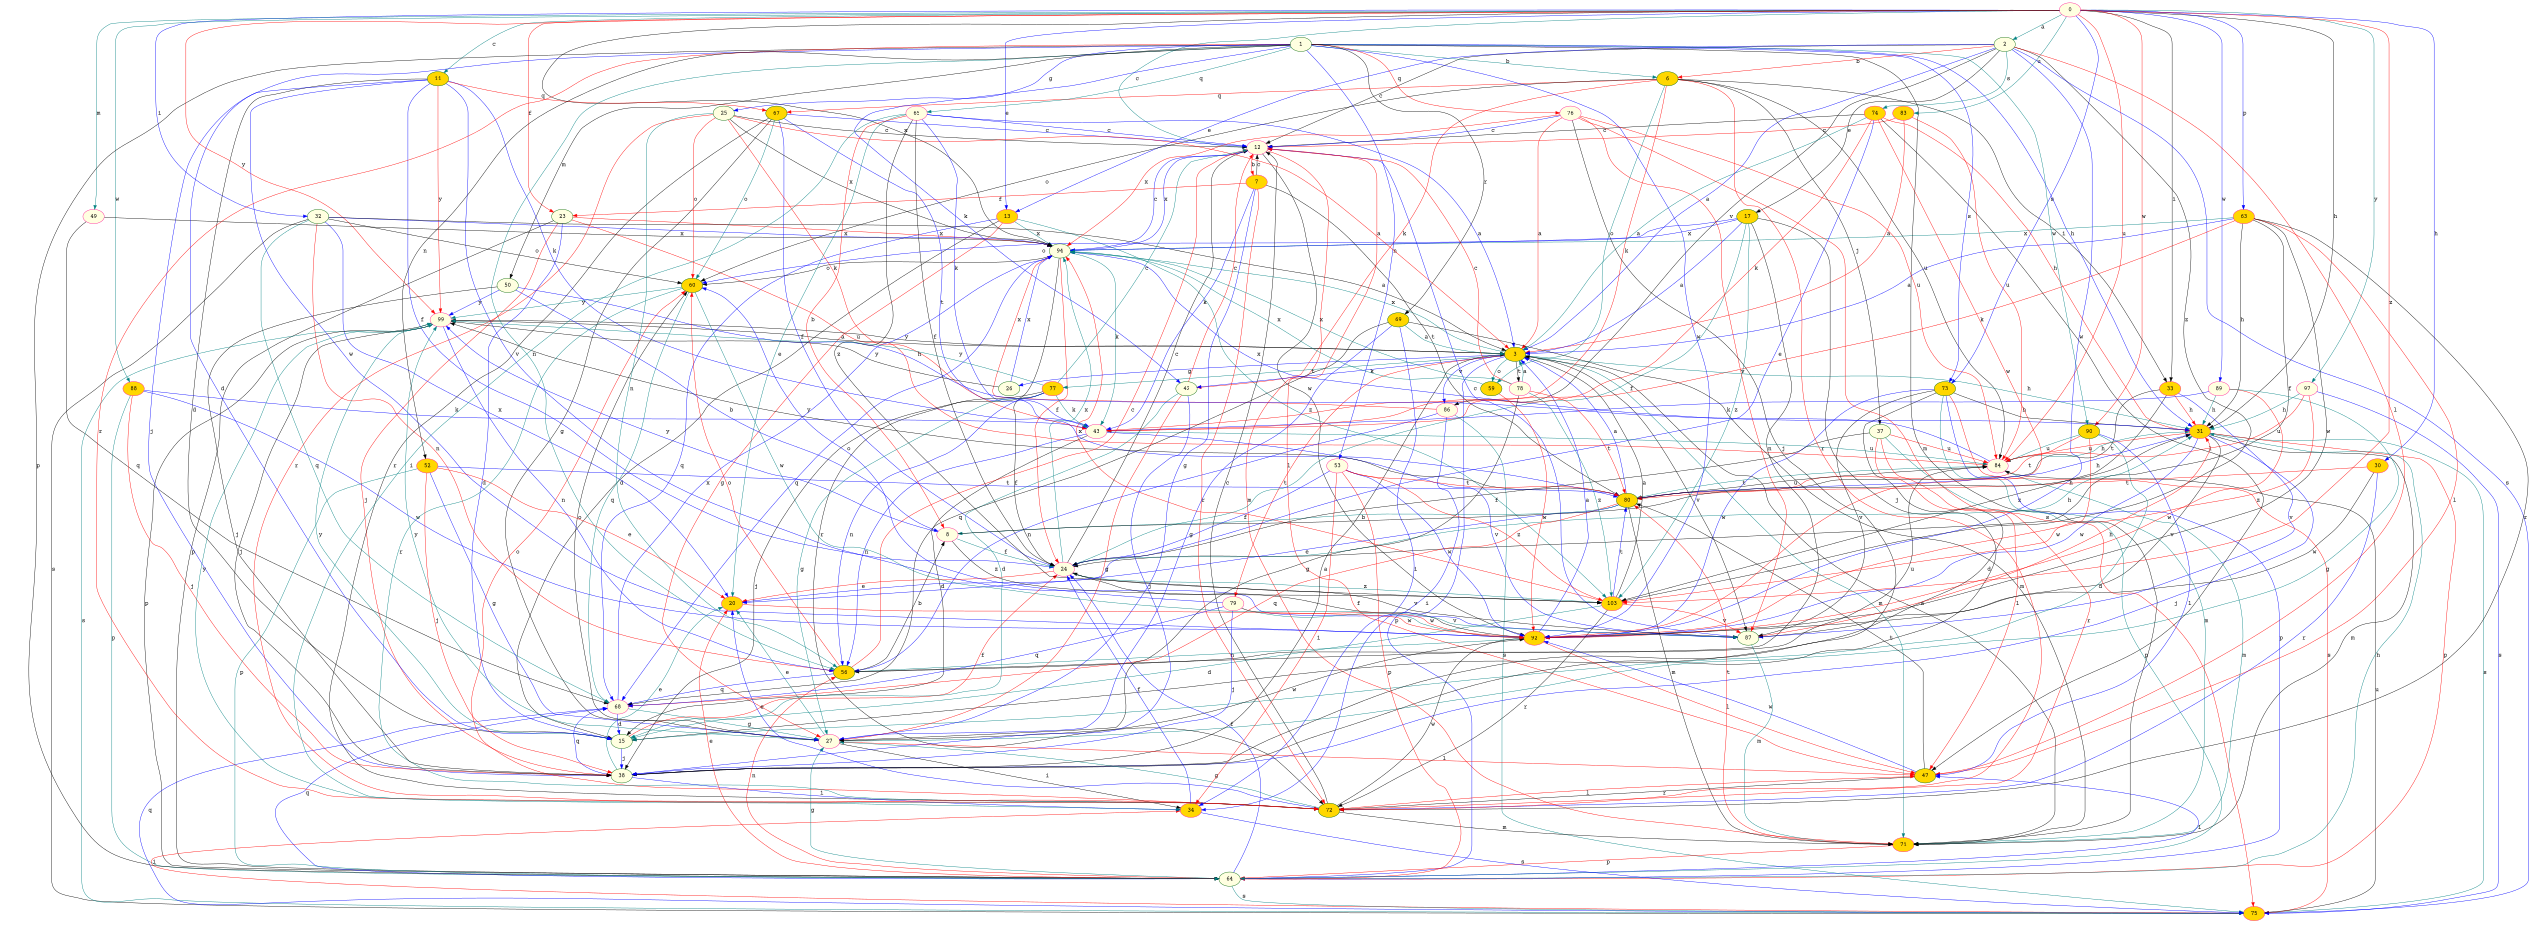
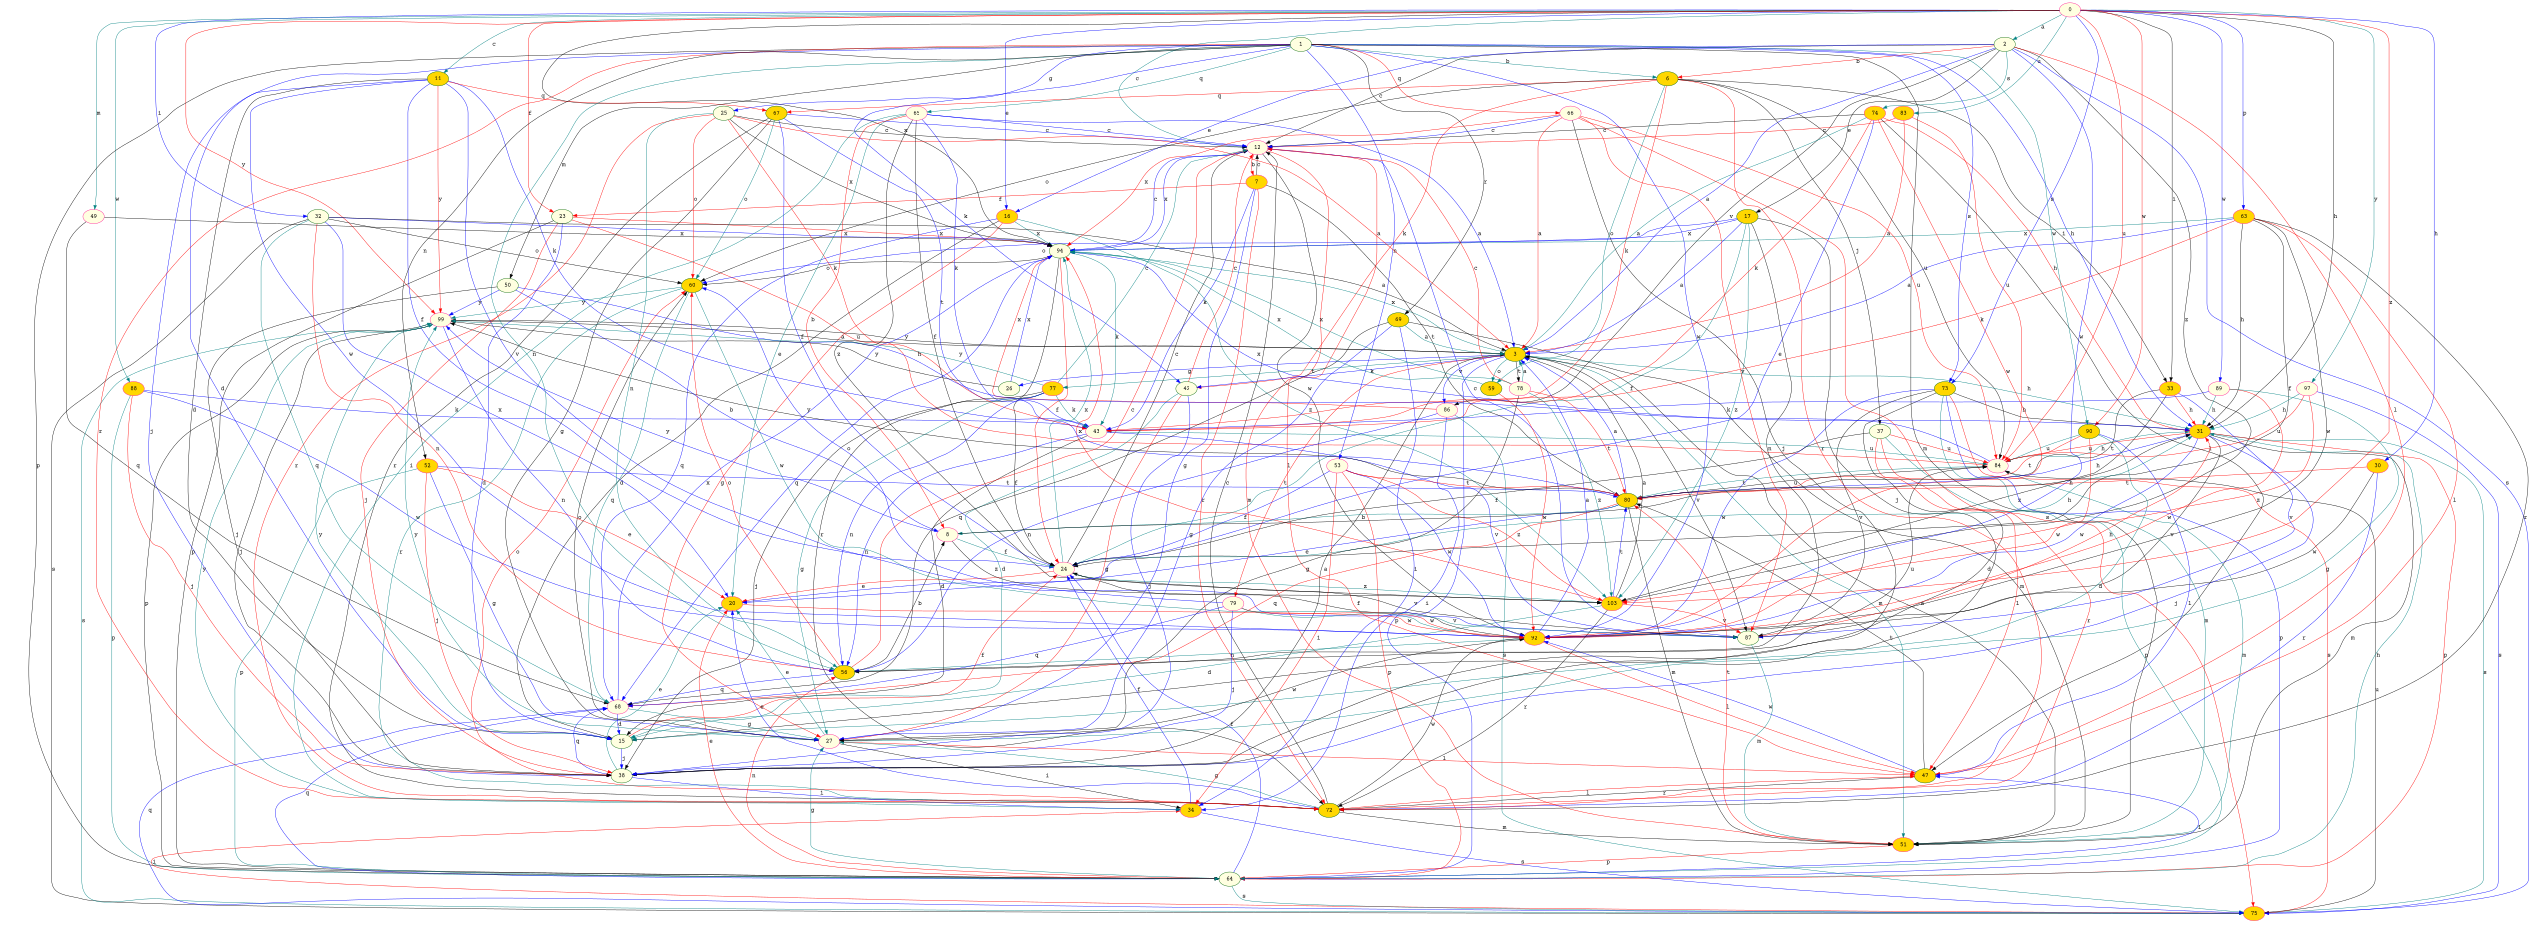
(1570, 113) -> (1570, 113)
(1007, 217) -> (1007, 217)
(1903, 845) -> (1903, 845)
